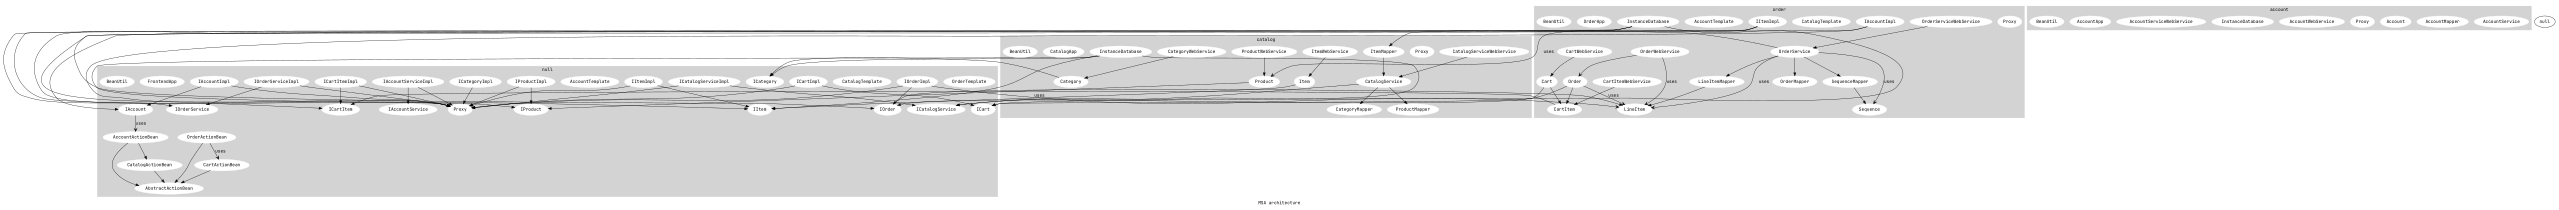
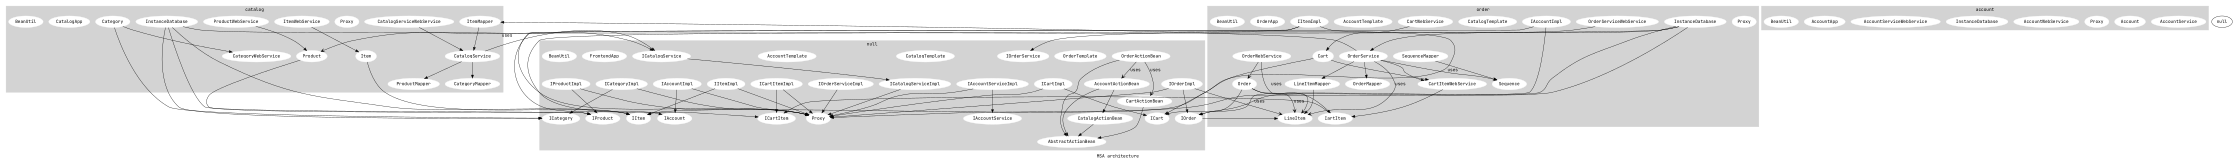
(2443, 22) -> none
(1821, 66) -> (1402, 68)
(1130, 67) -> (176, 41)
(812, 94) -> (787, 68)
(1555, 94) -> (1378, 71)
(235, 95) -> none
none -> (592, 101)
(136, 122) -> (1130, 69)
